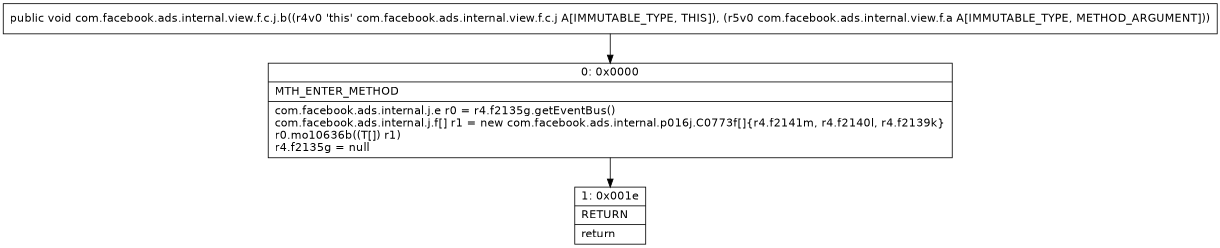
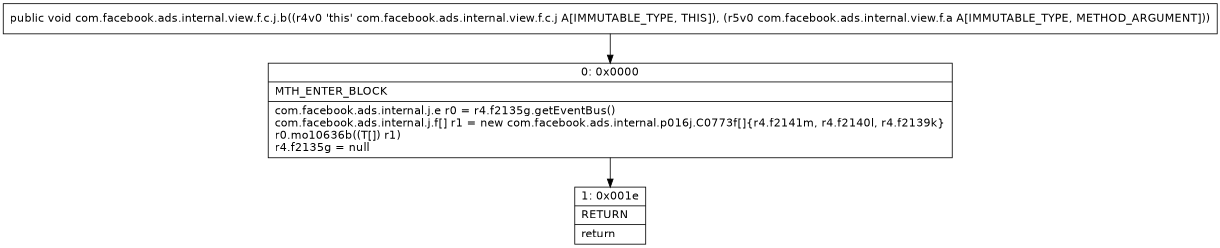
(337, 91) -> (331, 91)
